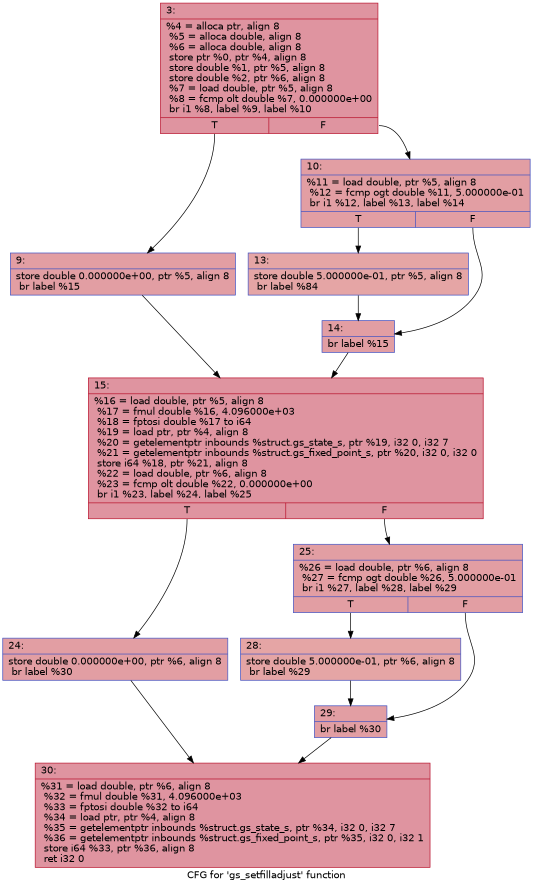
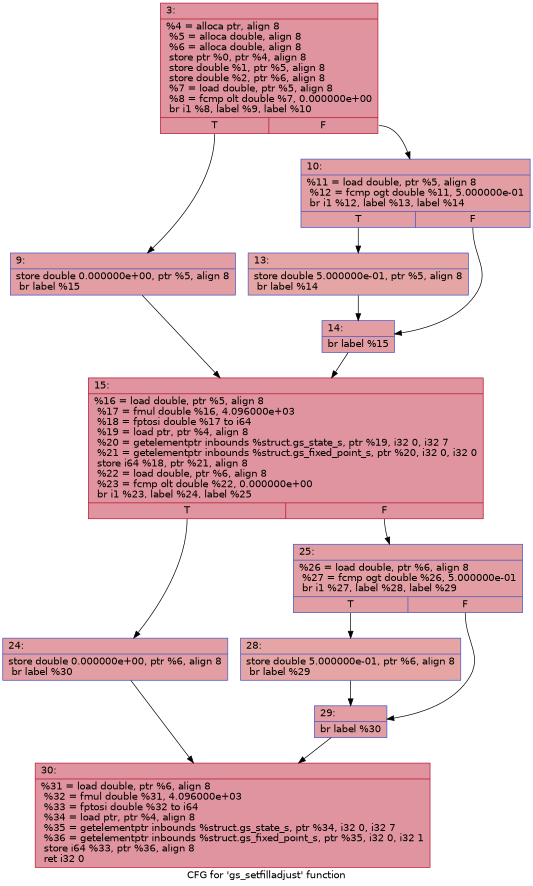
(286, 287) -> (286, 287)
